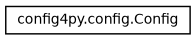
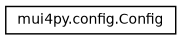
(98, 20) -> (91, 20)
